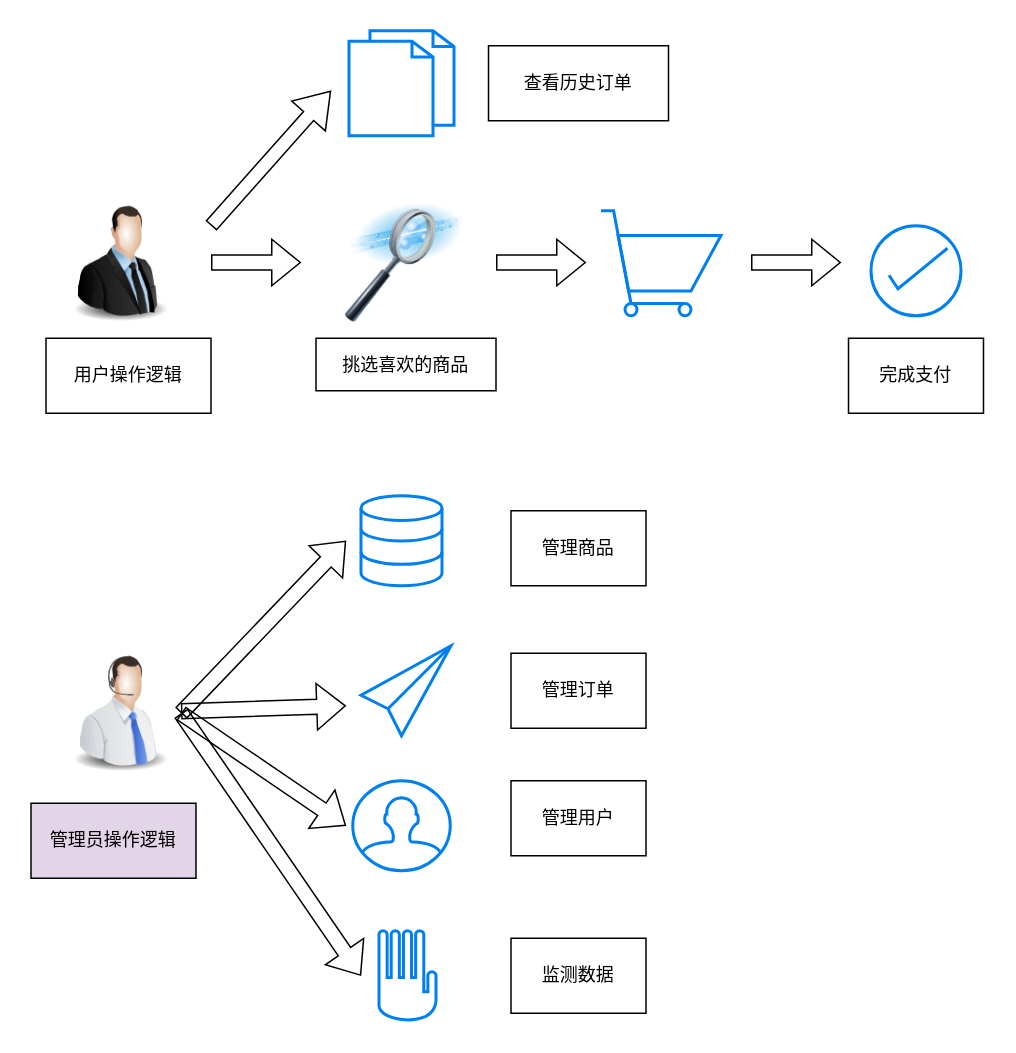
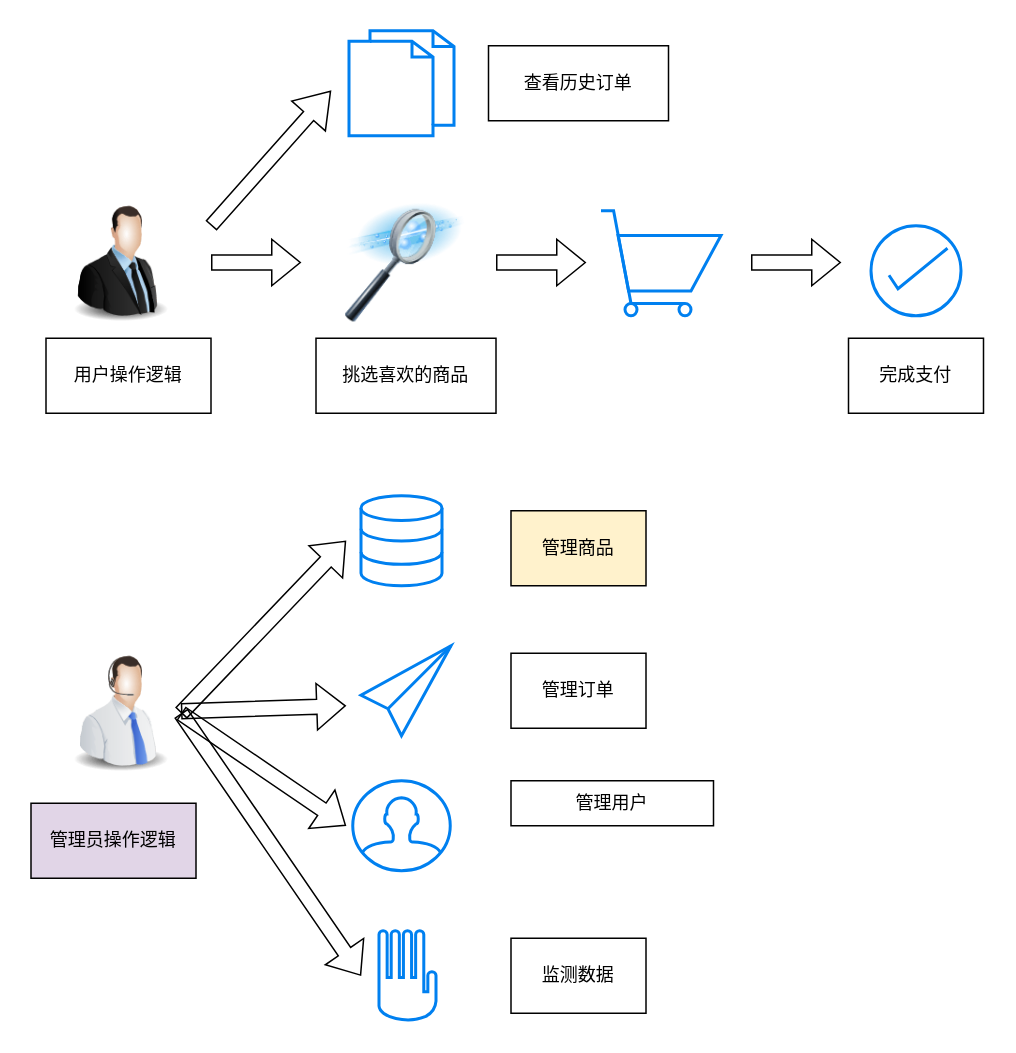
(406, 365) -> (406, 376)
(578, 548) -> (578, 548)
(578, 818) -> (612, 803)
